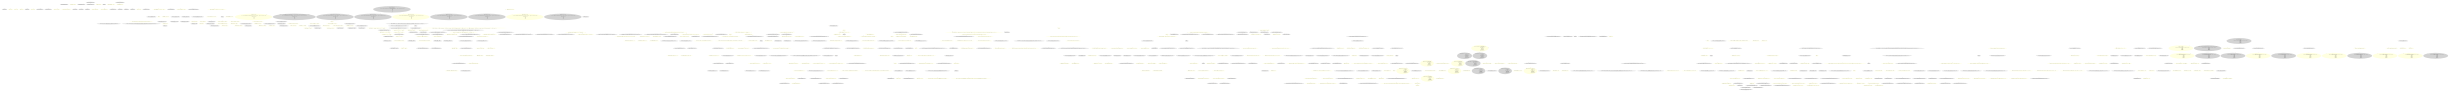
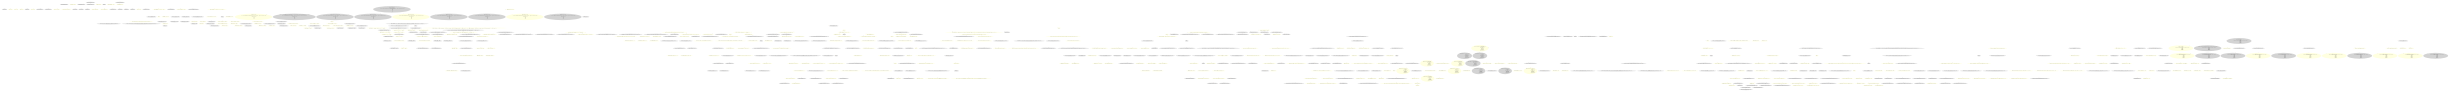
(473, 63) -> none
(944, 63) -> none
